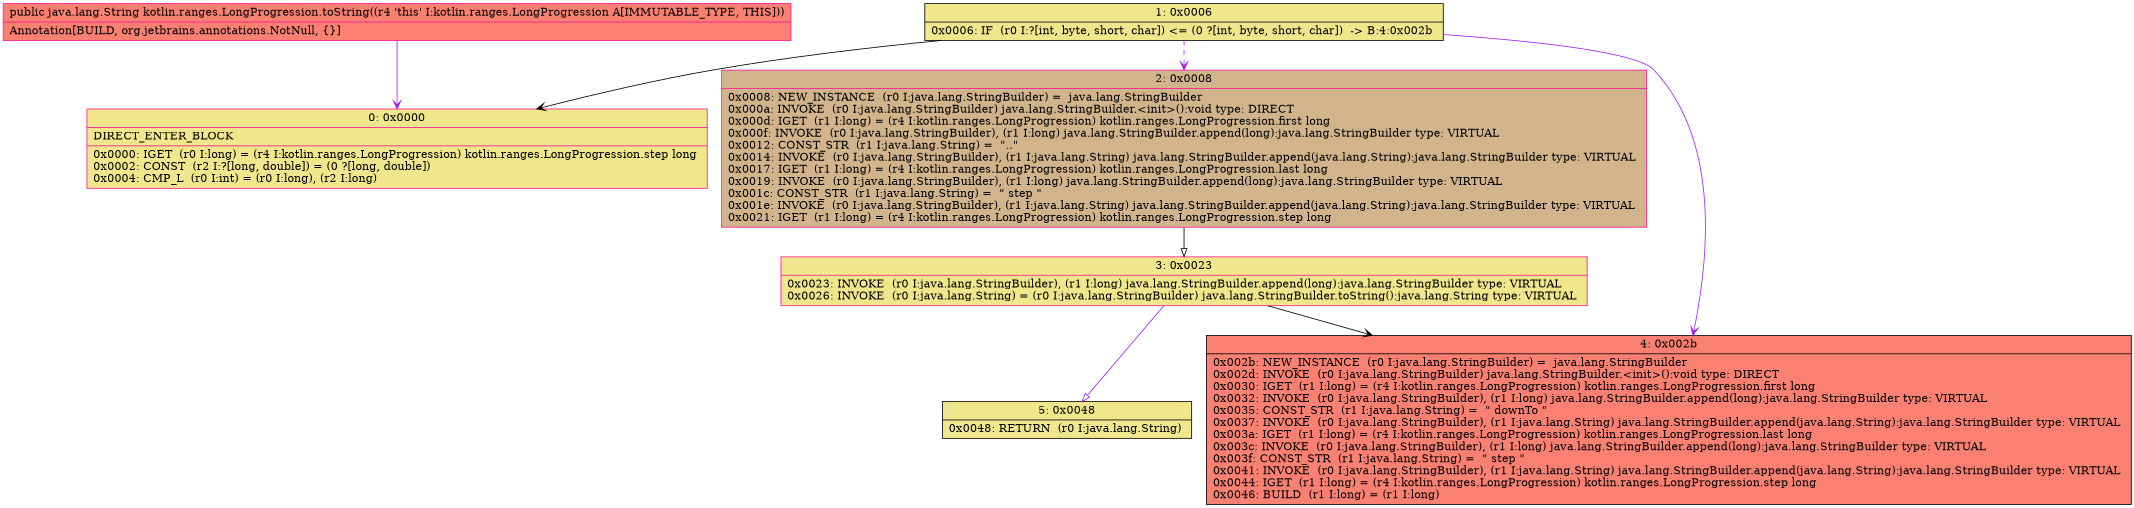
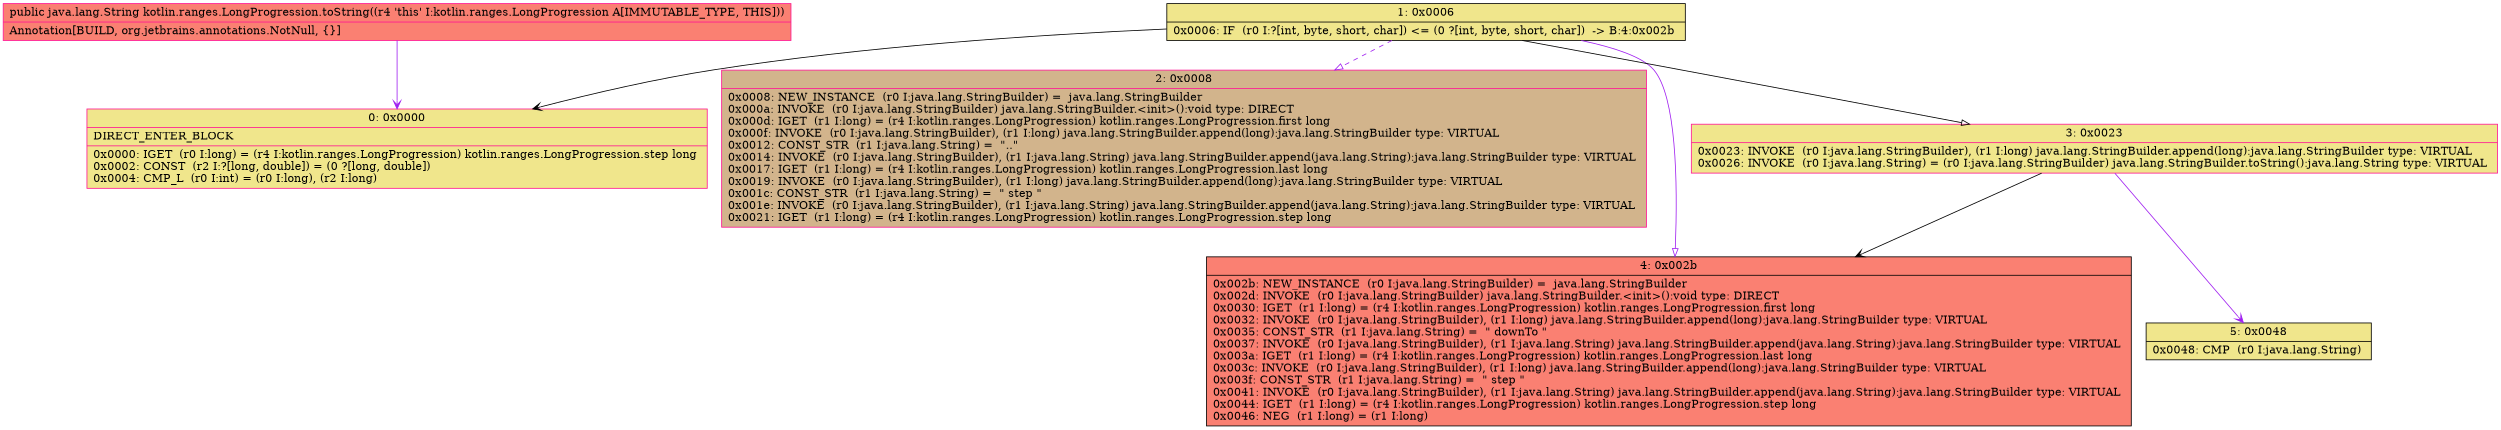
(1184, 51) -> (1367, 53)
(1671, 92) -> (1671, 118)
(1184, 238) -> (1742, 81)
(1126, 350) -> (2176, 245)
(1067, 429) -> (2259, 350)
(1328, 495) -> (1323, 416)
